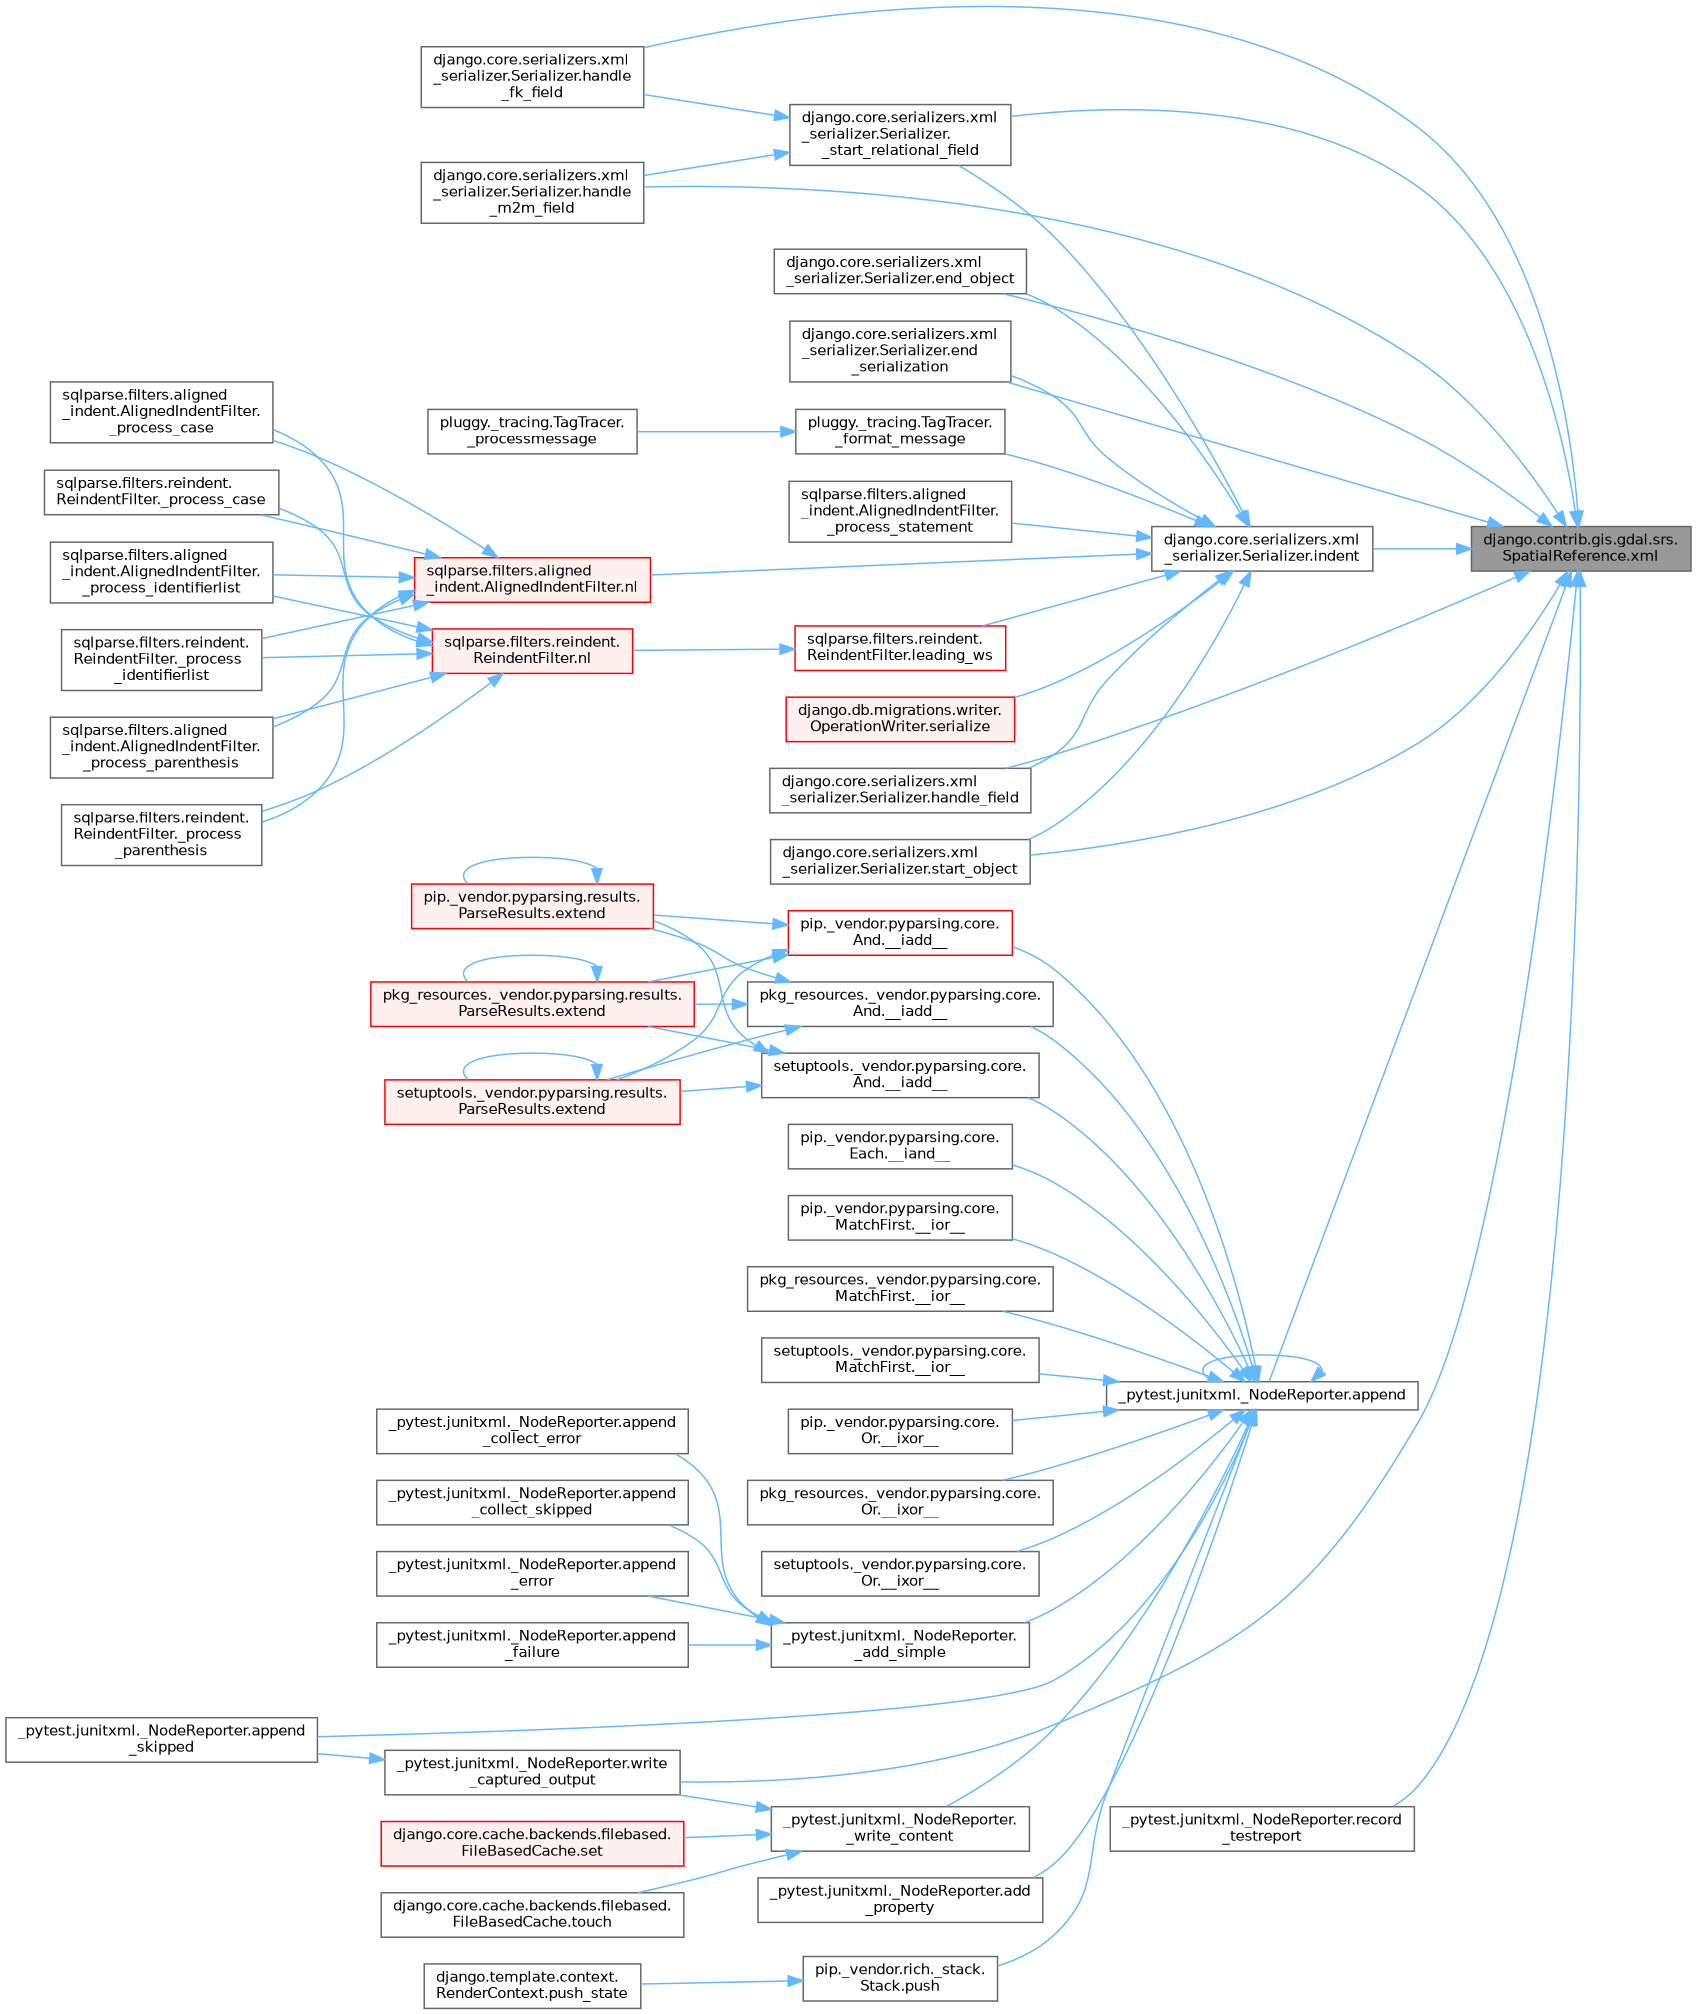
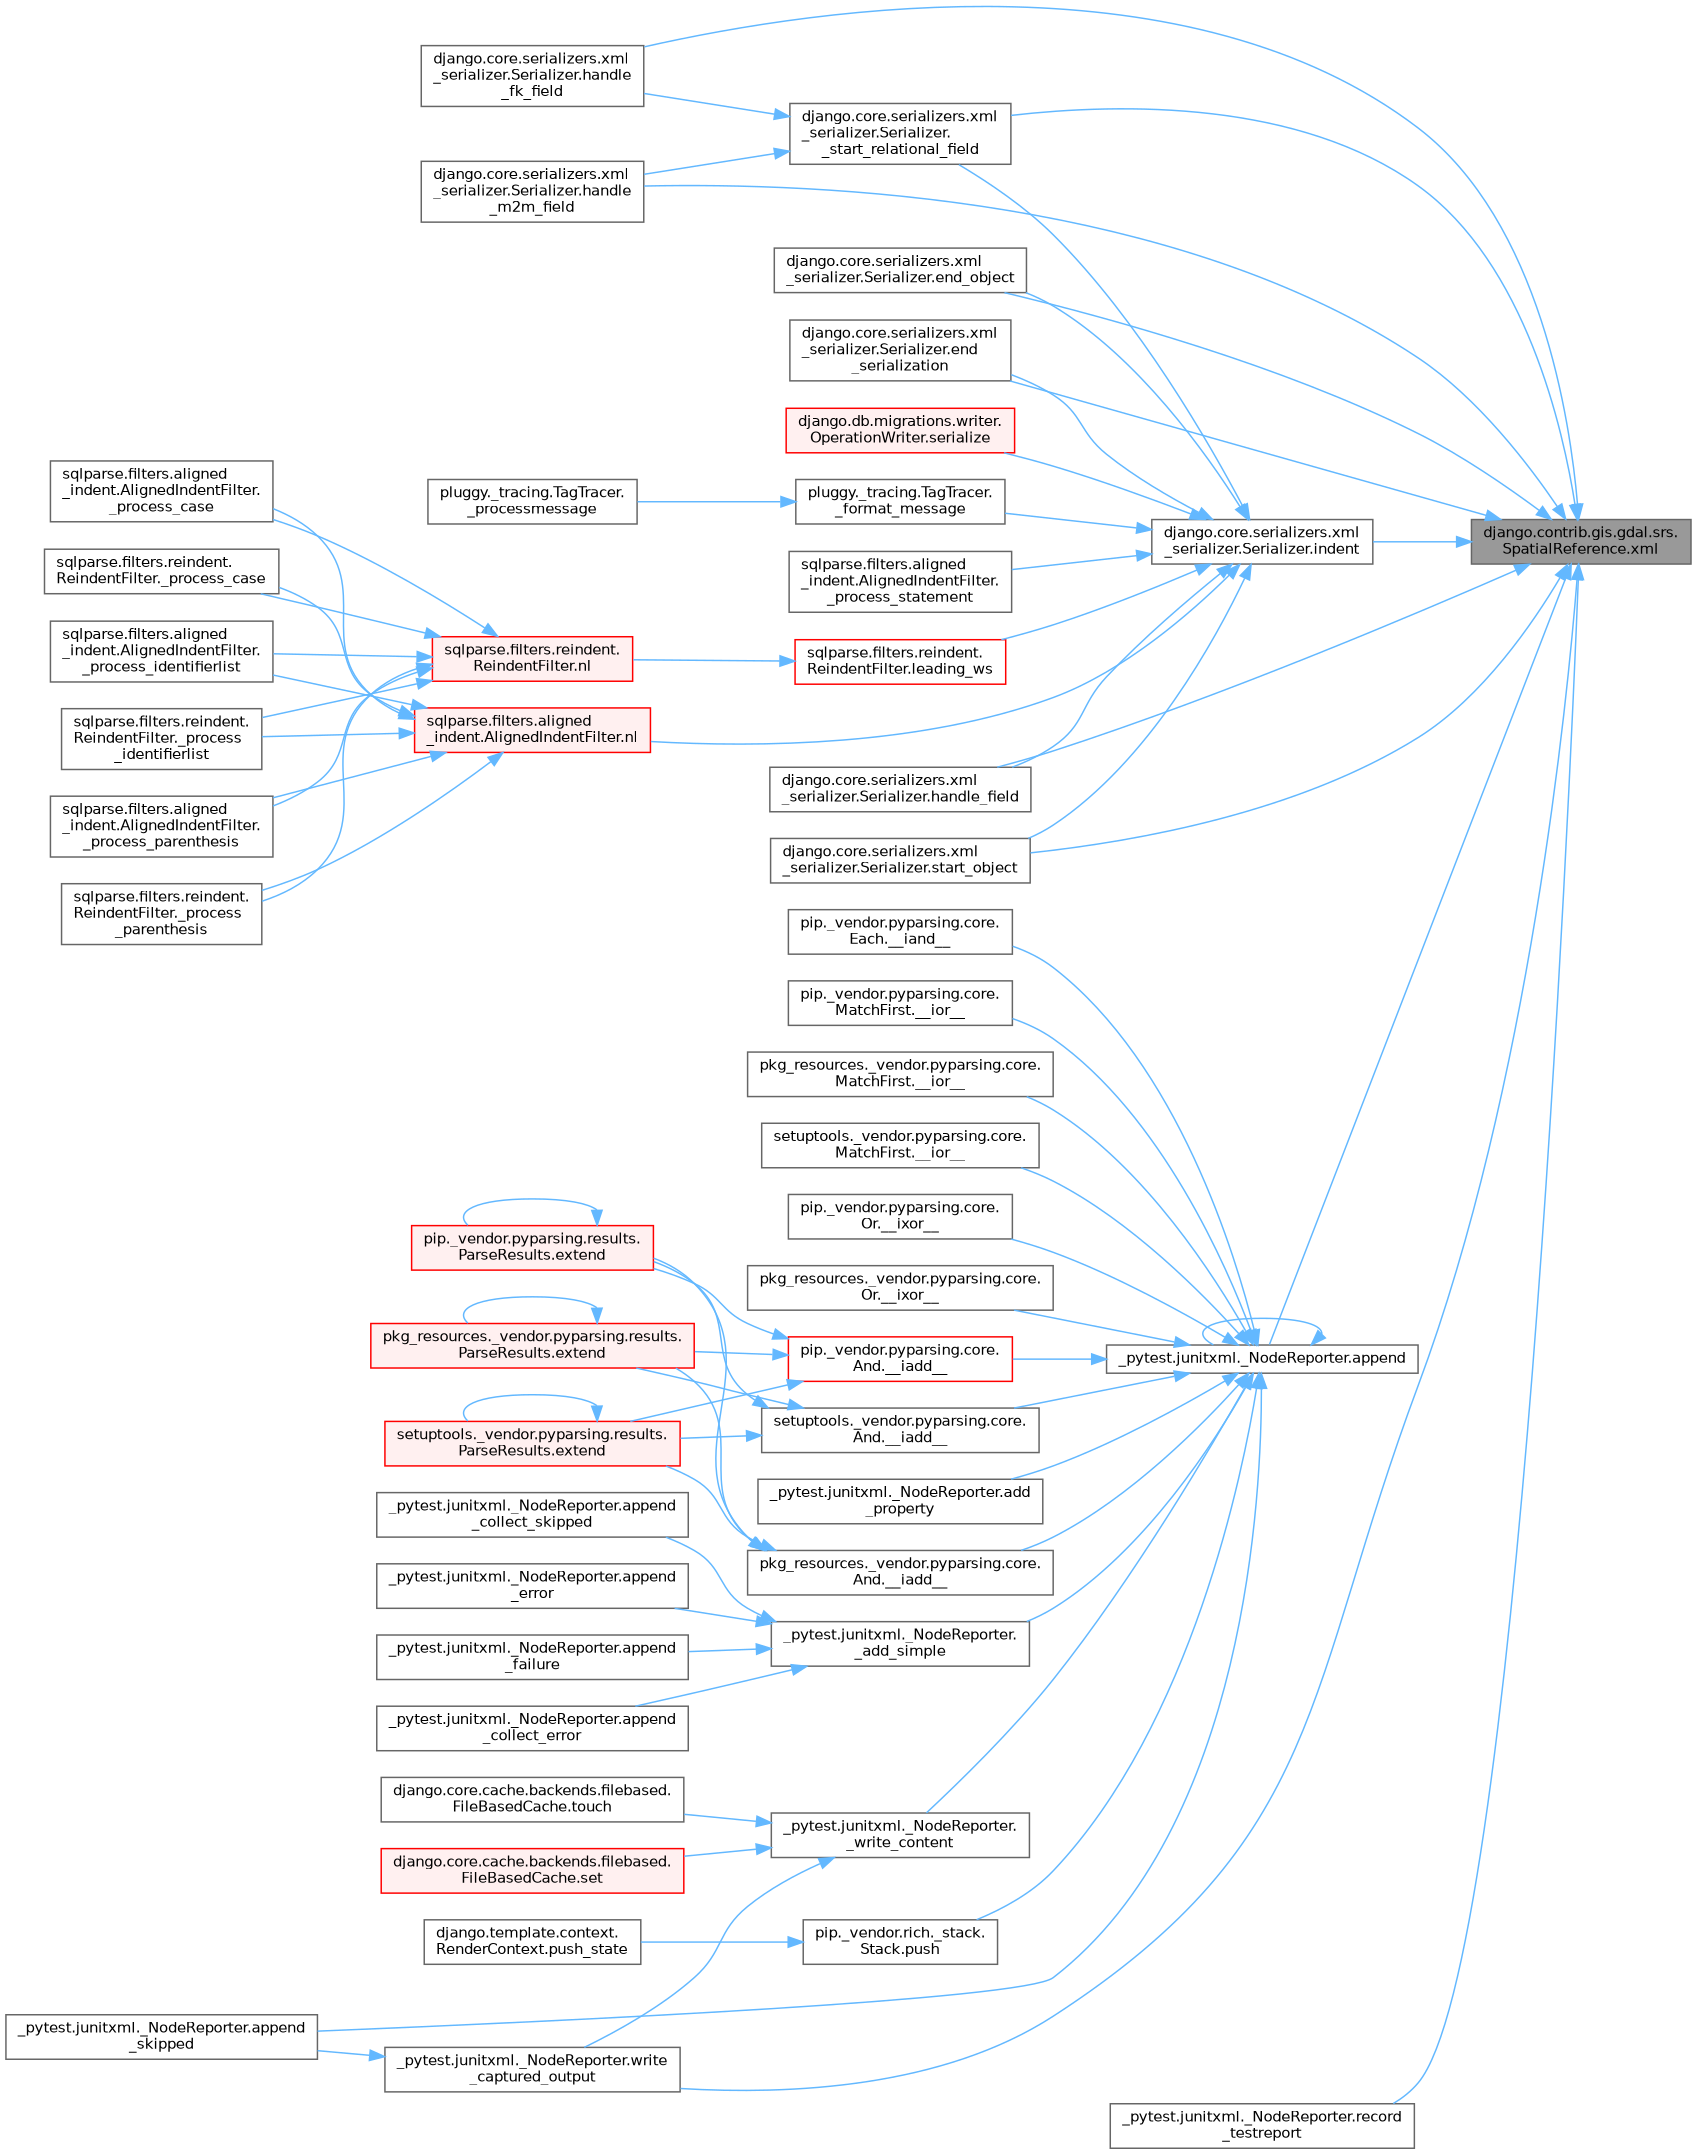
(900, 1574) -> none
